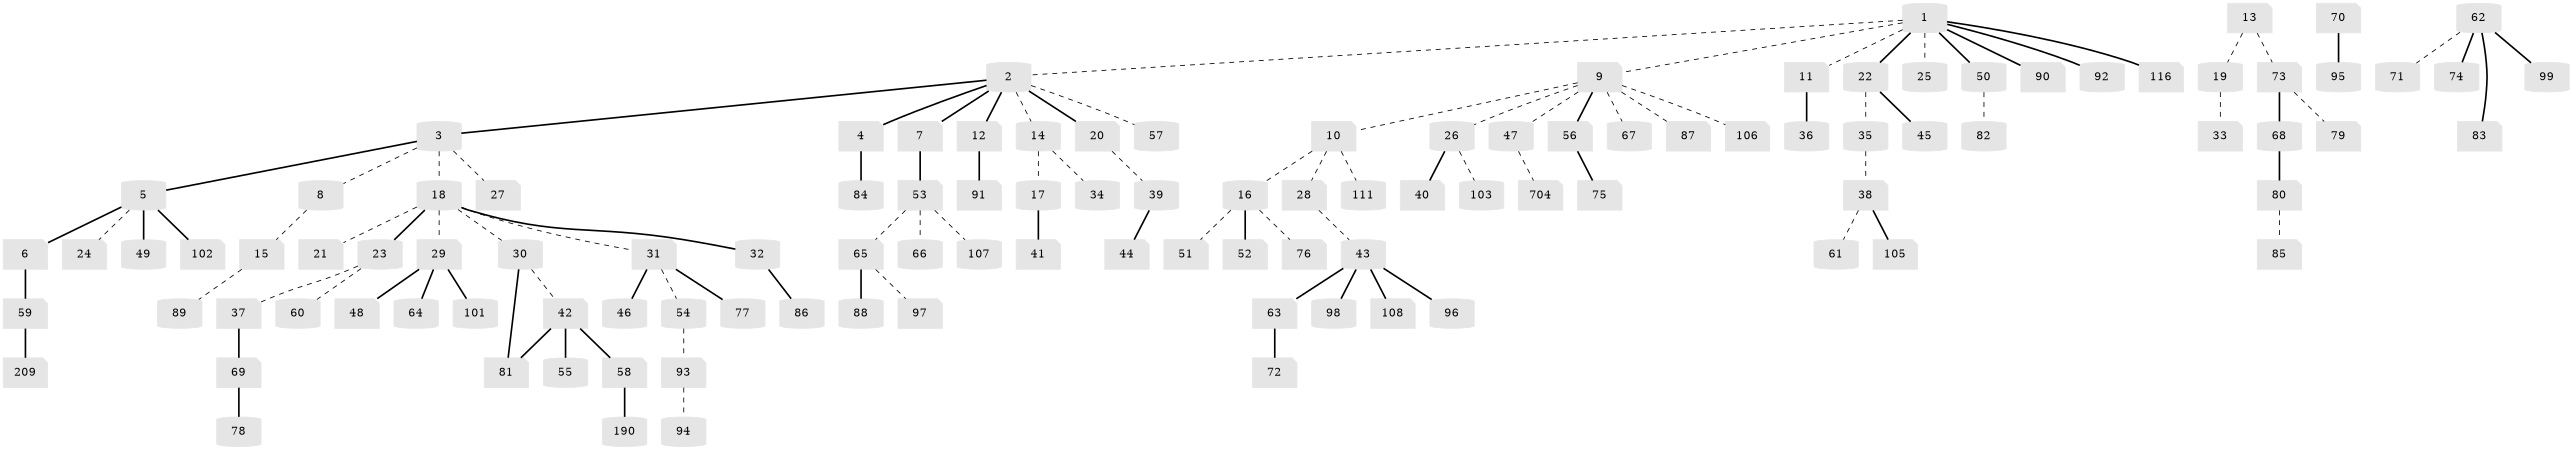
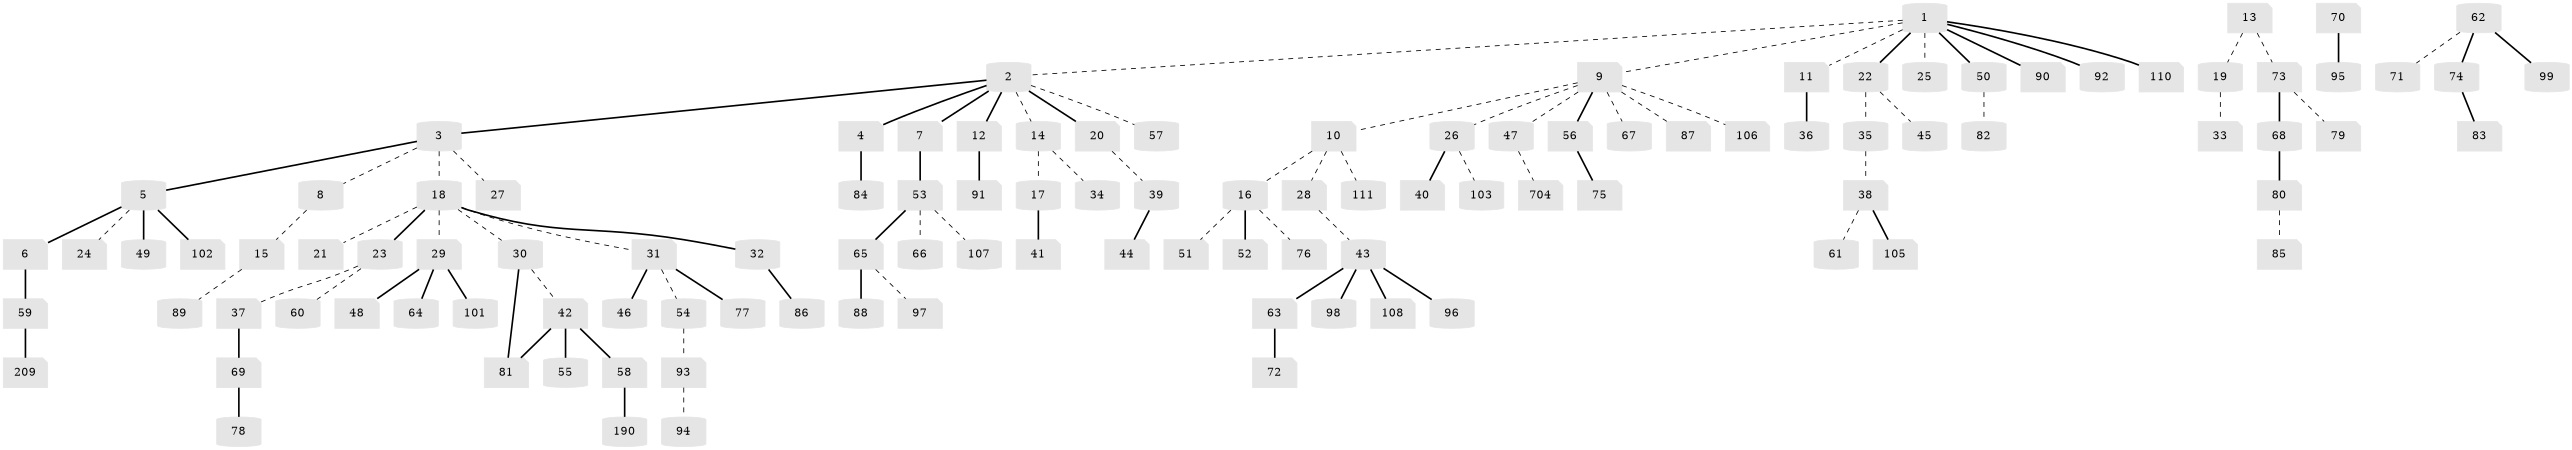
(2161, 77) -> (2161, 77)
(2487, 77) -> (2468, 107)
(1895, 107) -> (1895, 107)
(891, 225) -> (891, 225)
